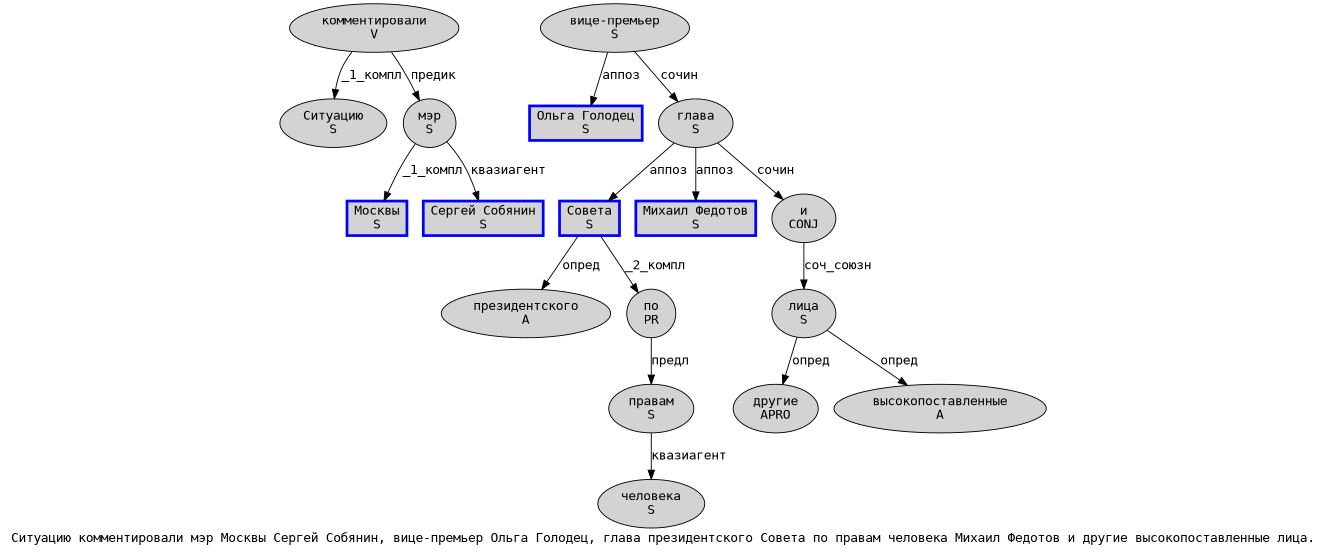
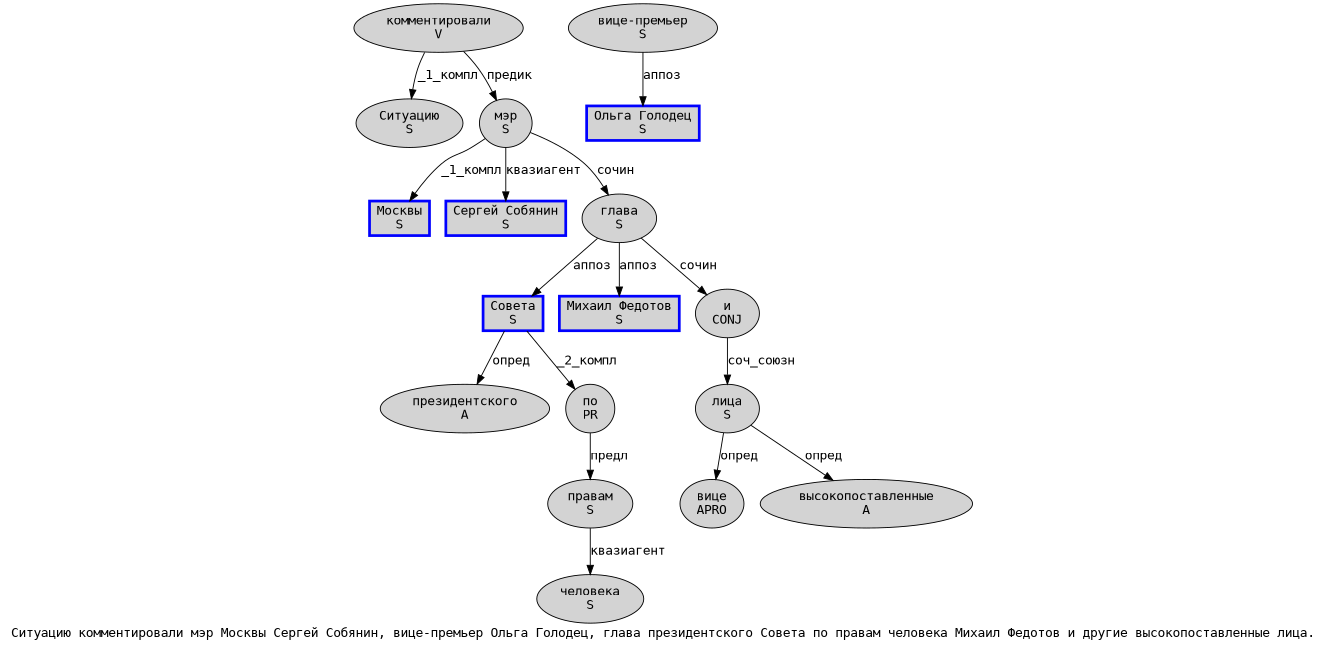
(653, 73) -> (572, 154)
(776, 409) -> (712, 504)
